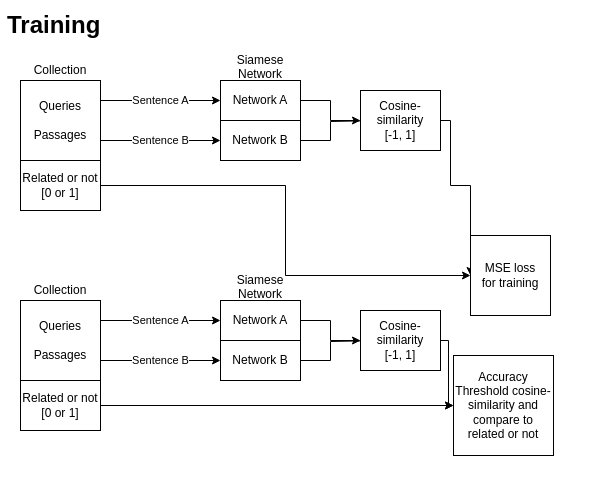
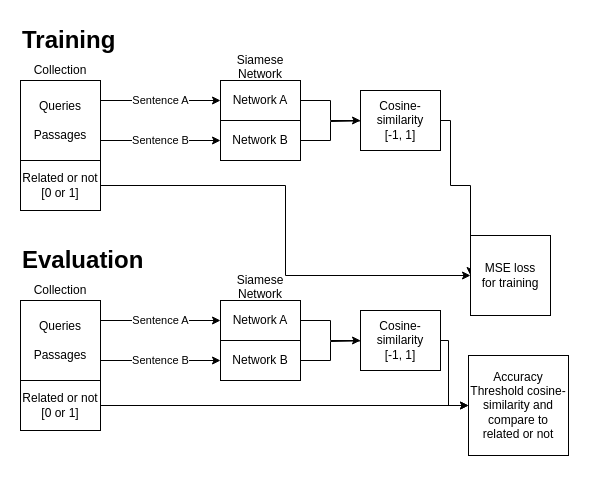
(56, 26) -> (71, 41)
none -> (81, 261)
(504, 406) -> (519, 406)
